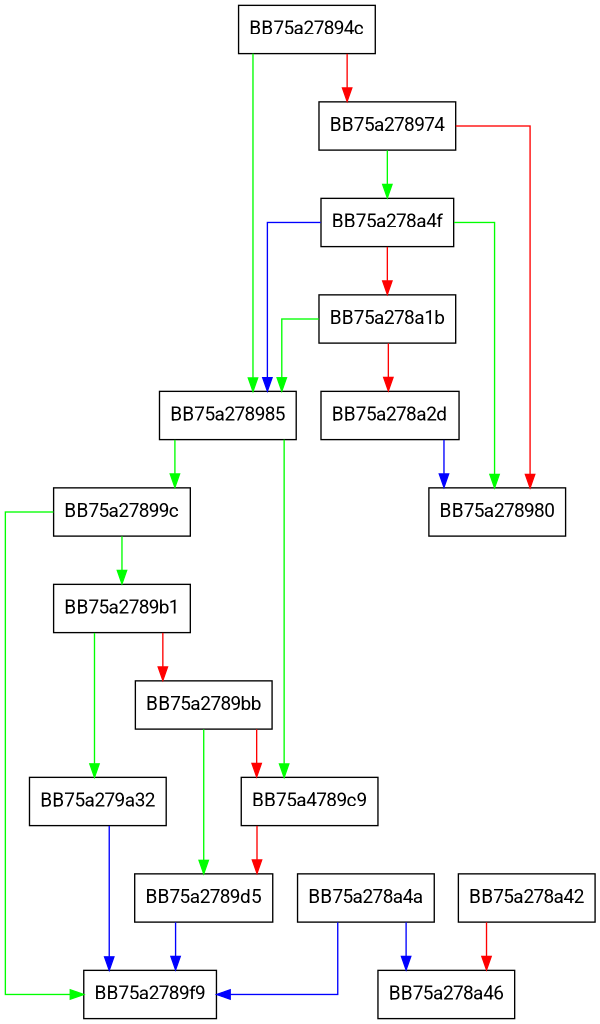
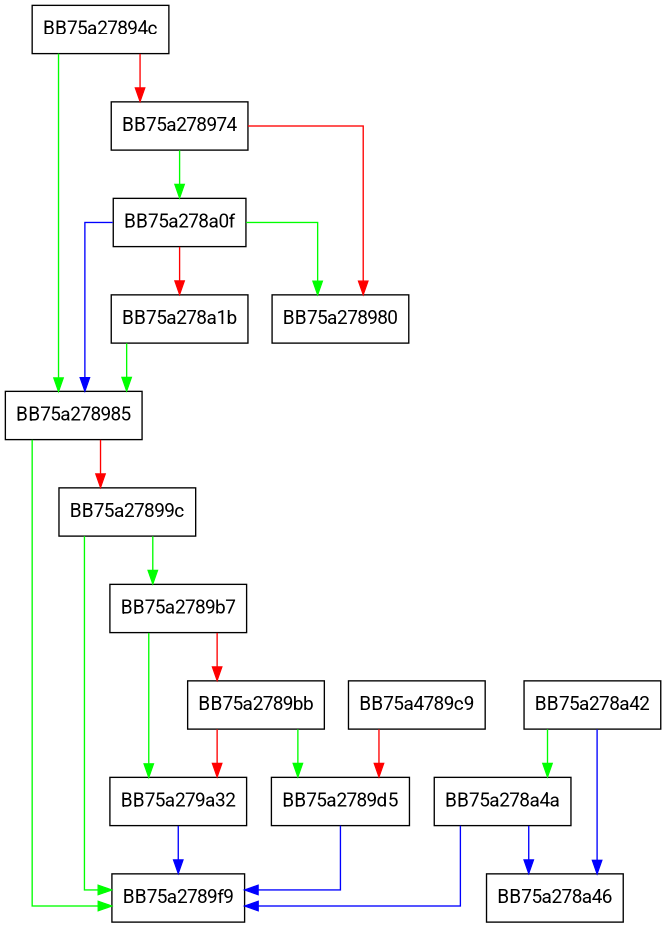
(387, 222) -> (180, 222)
(390, 415) -> none
(175, 457) -> (101, 457)
(284, 602) -> (32, 706)
(122, 608) -> (178, 608)
(257, 746) -> (217, 746)
none -> (548, 746)
(487, 939) -> (597, 795)
